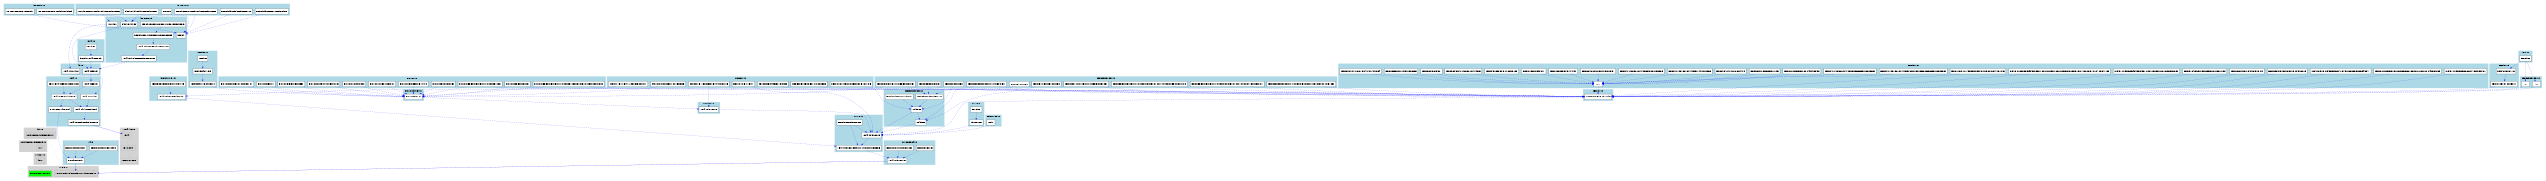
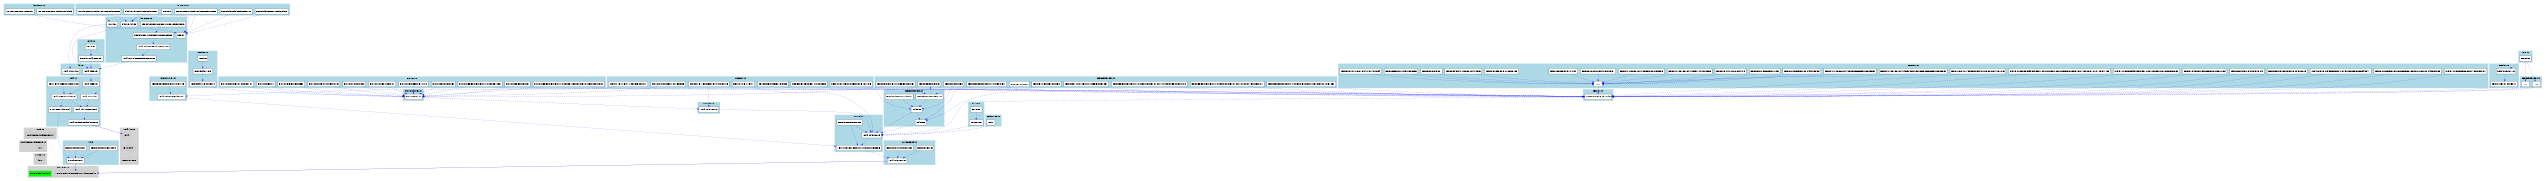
(1534, 71) -> none
(928, 90) -> (931, 91)
(40, 129) -> (40, 129)
(63, 168) -> (63, 168)
